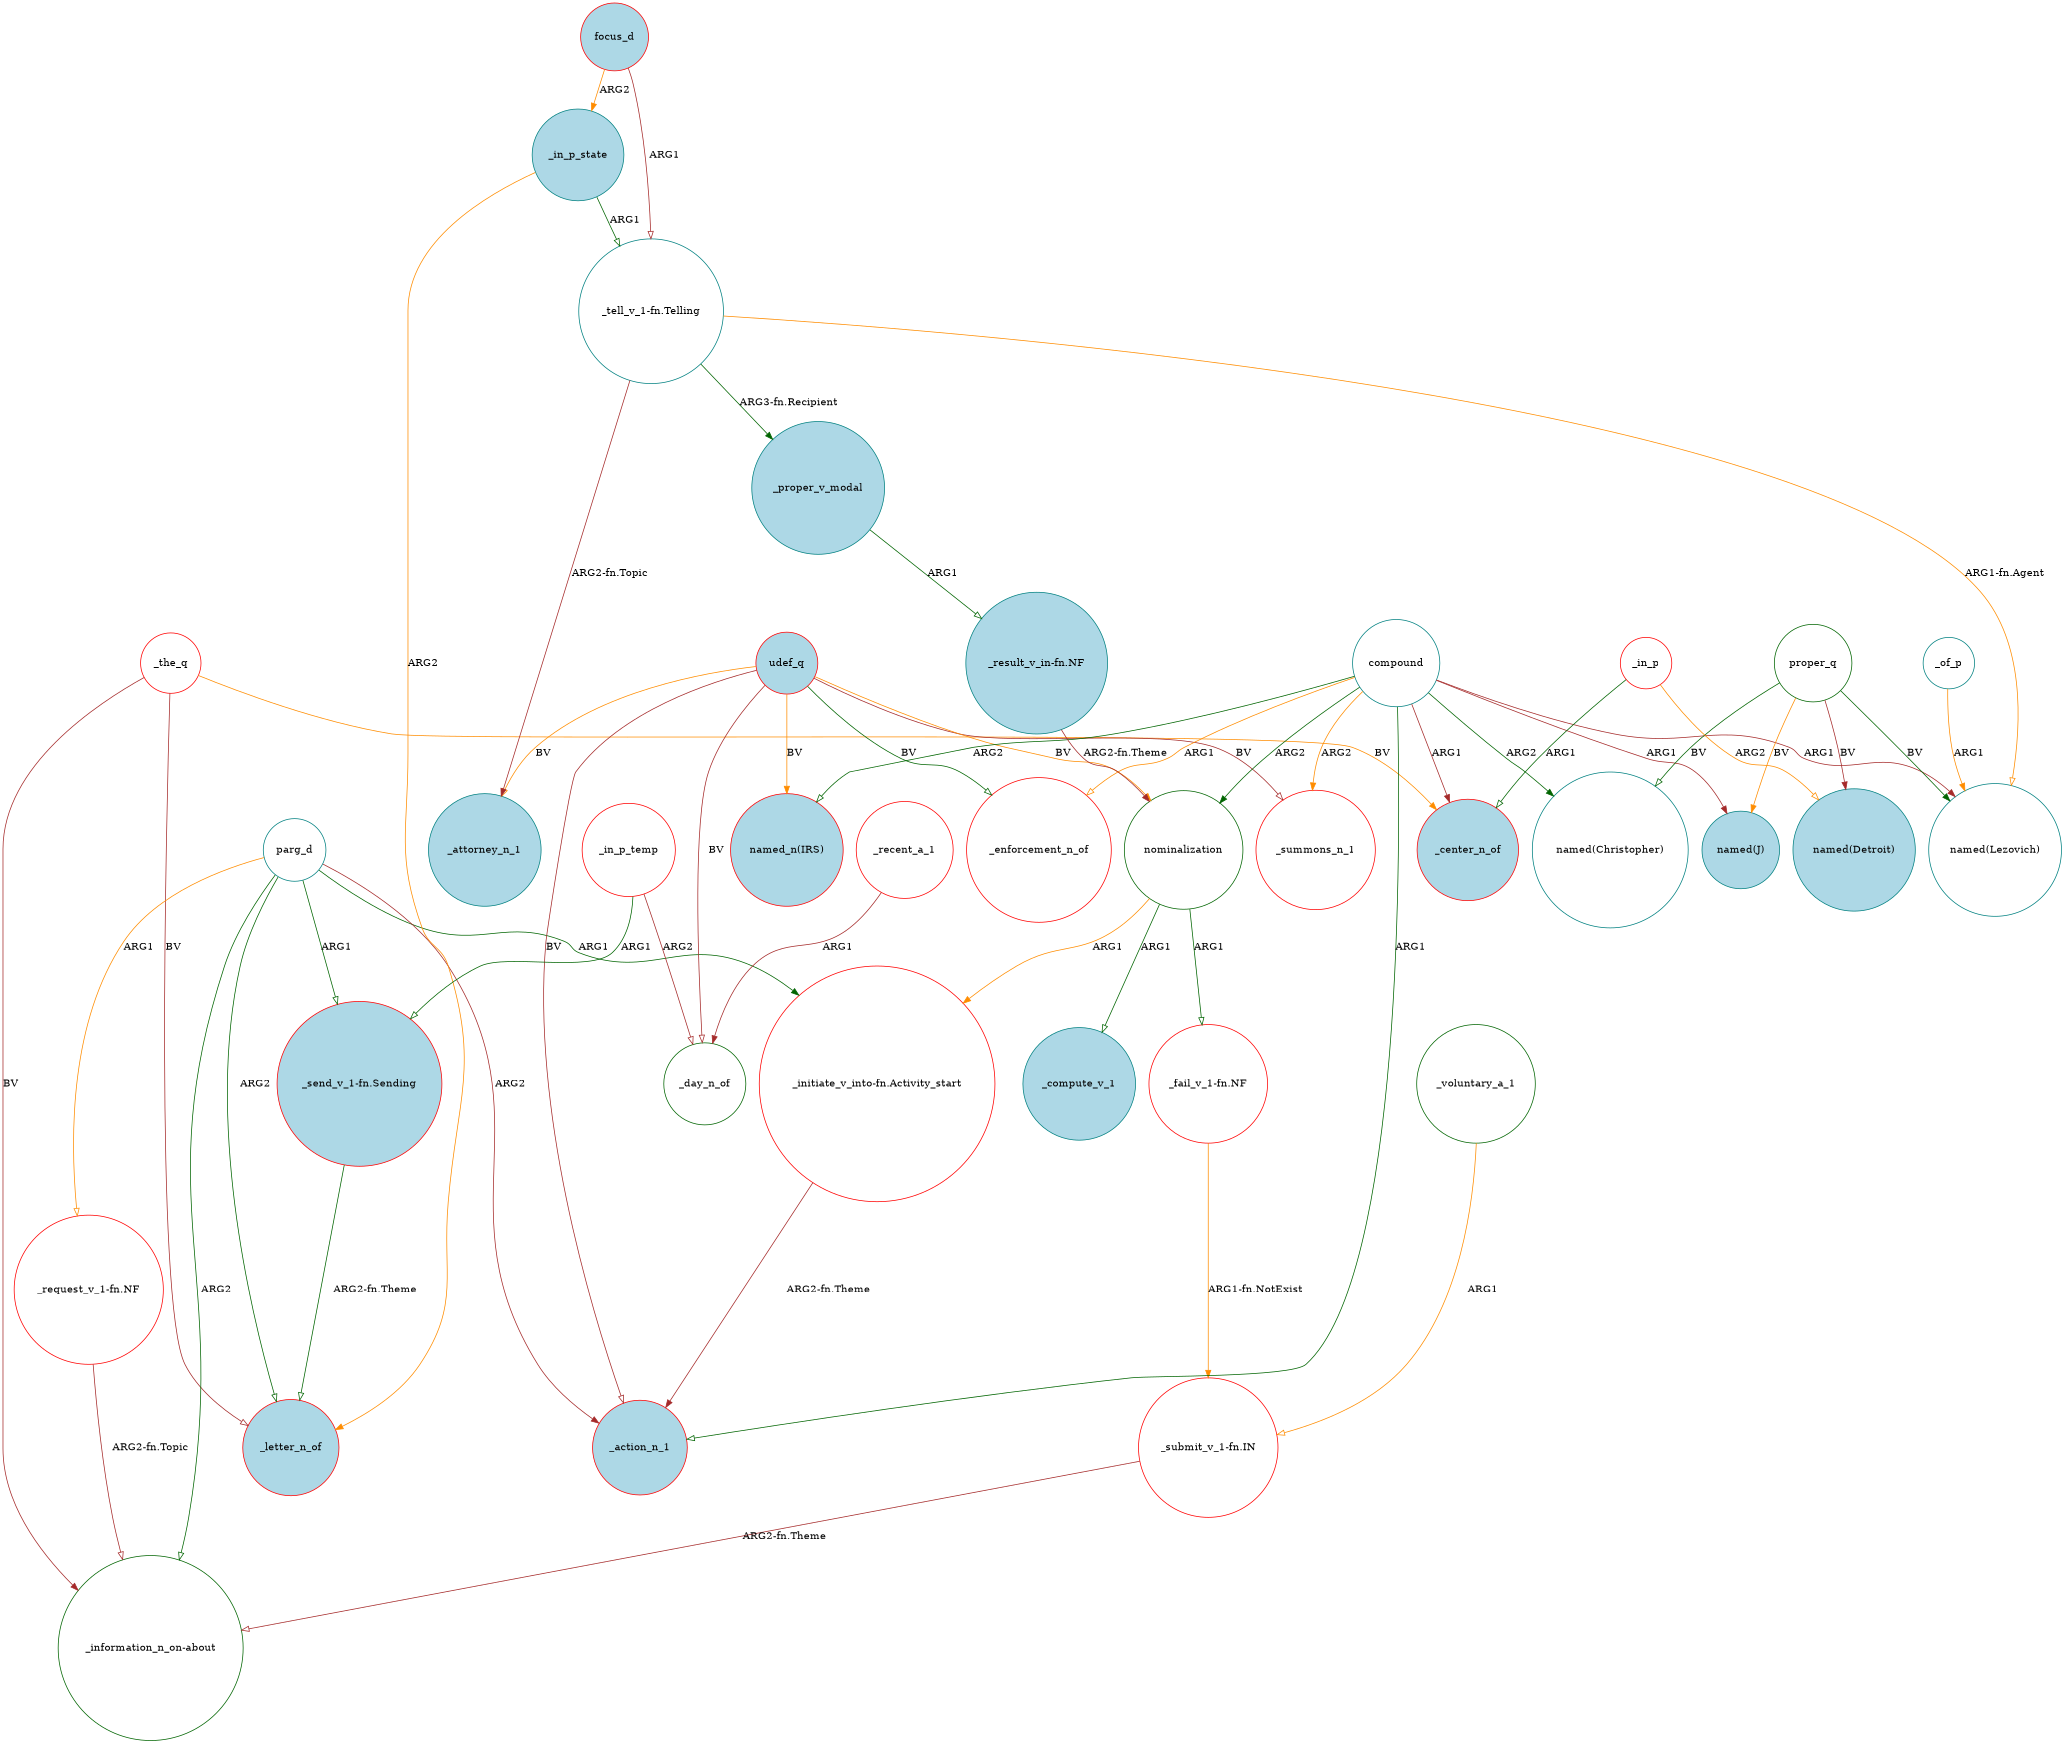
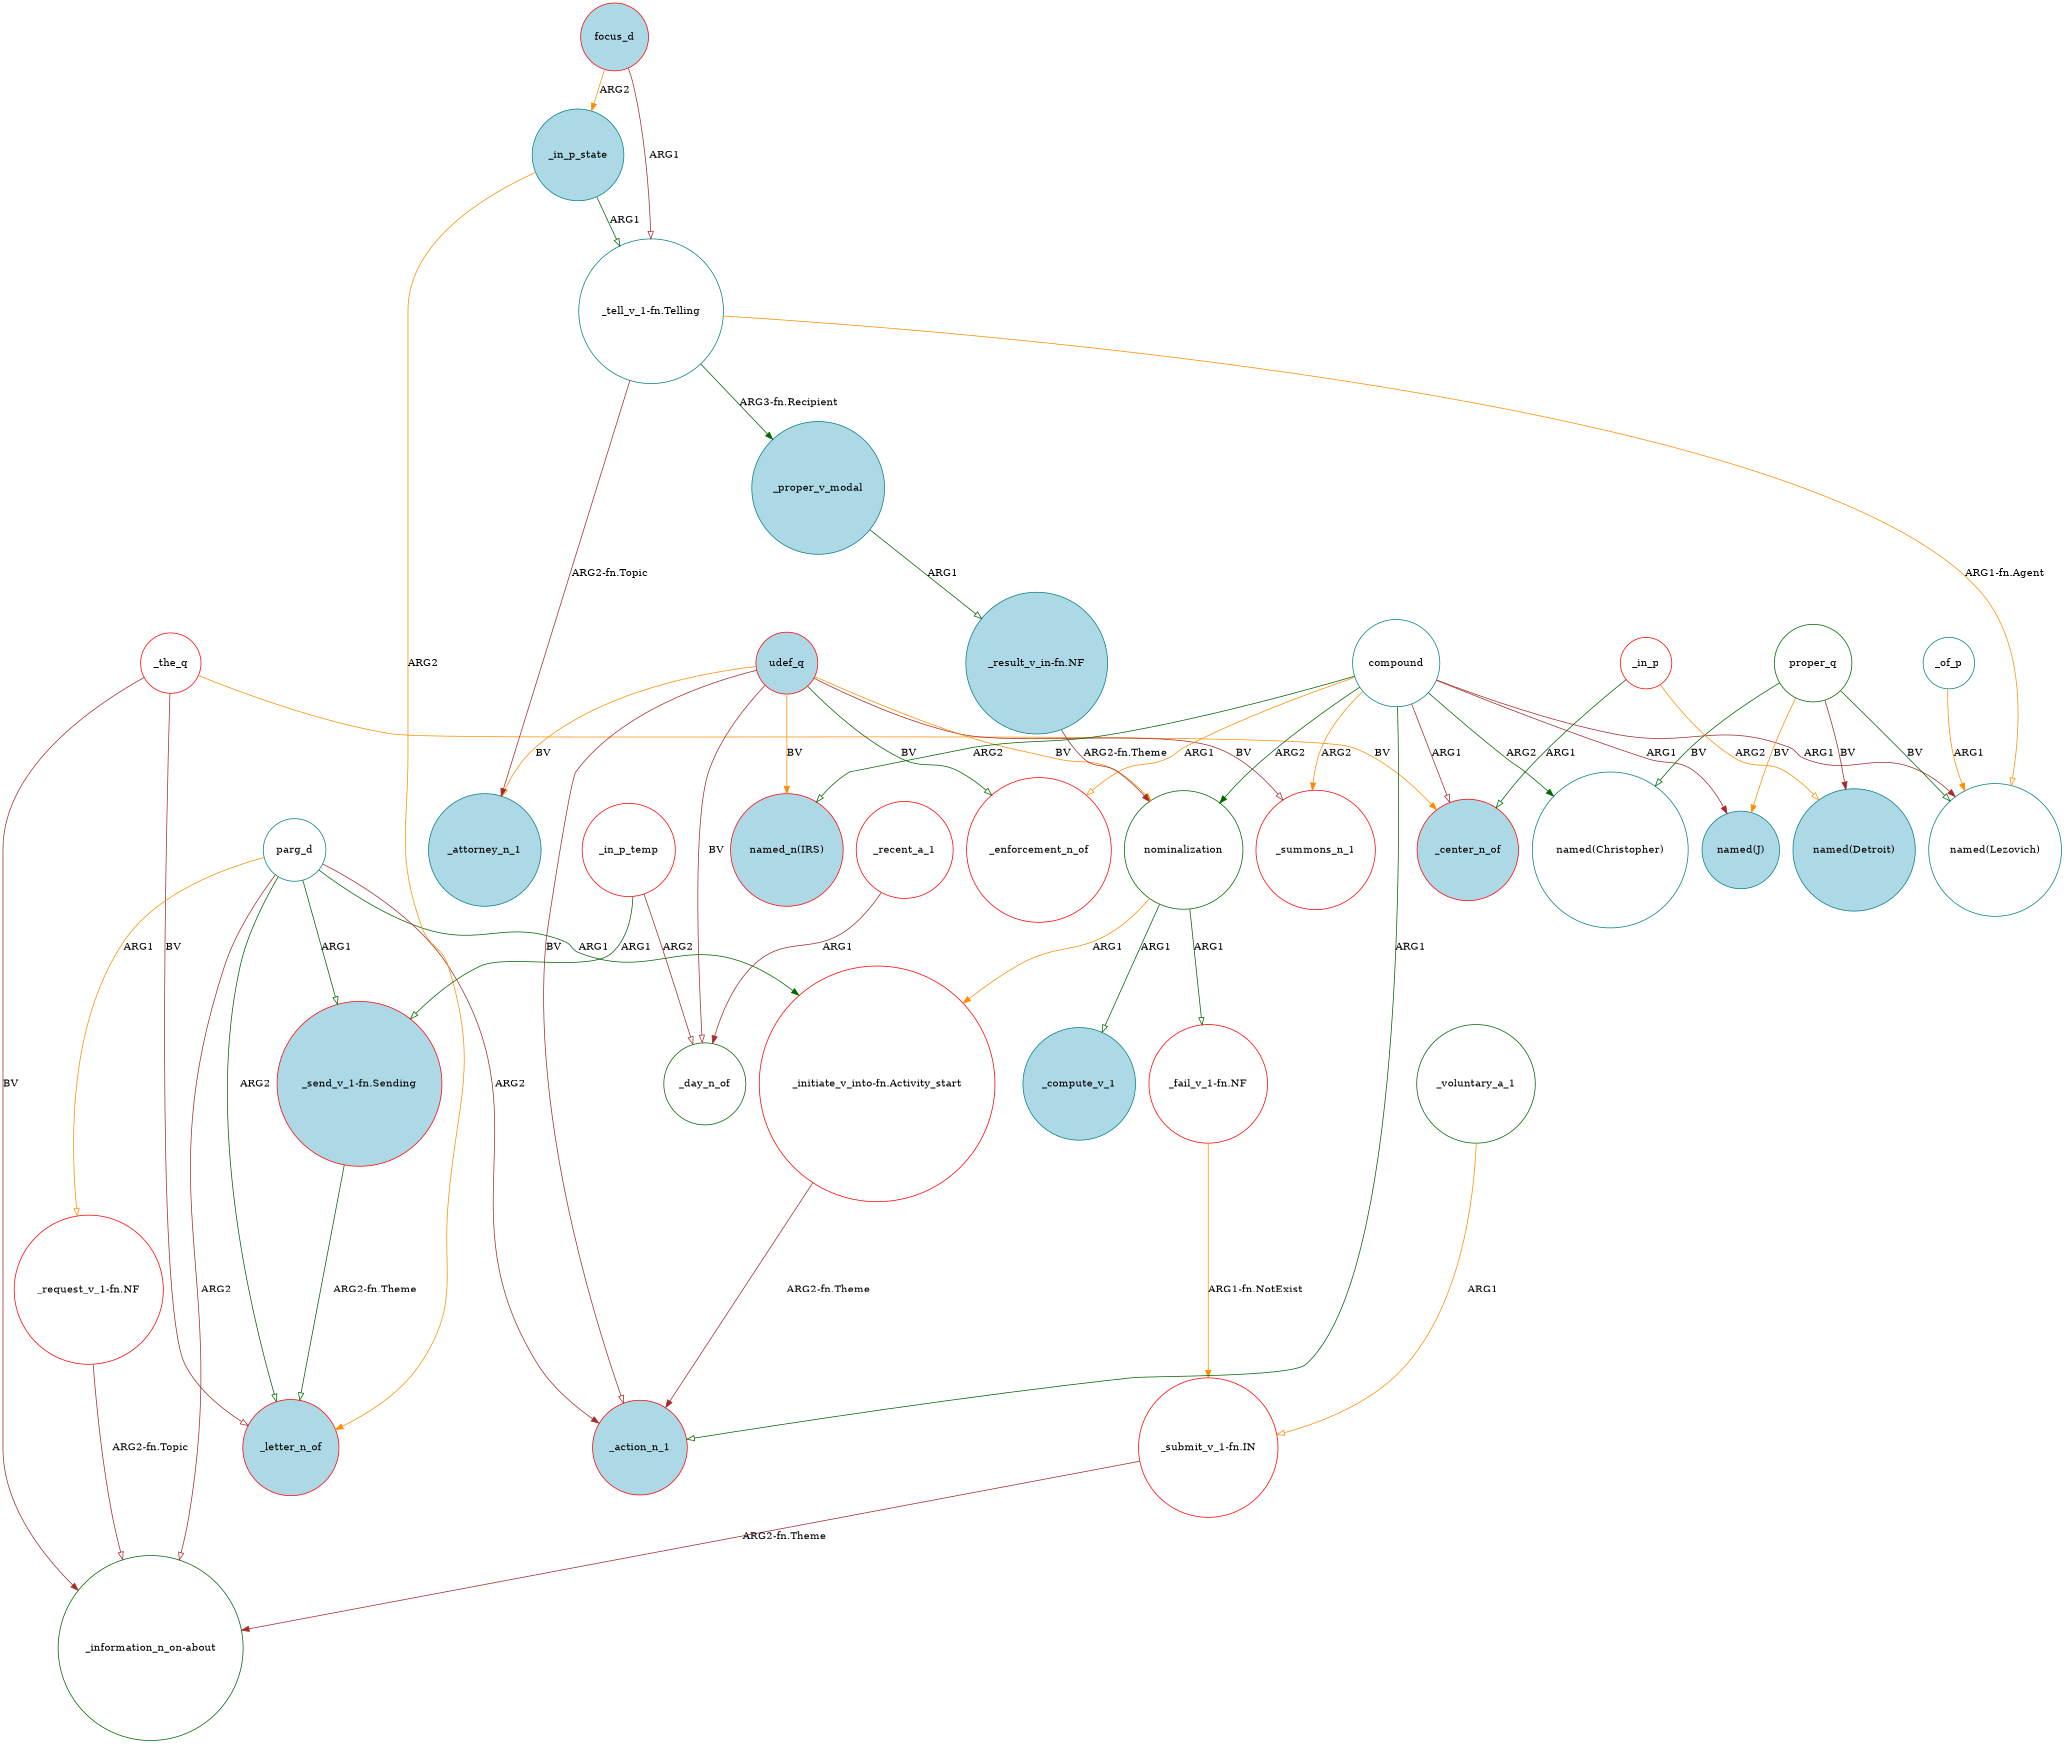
(1893, 743) -> (1893, 743)
(1429, 750) -> (1429, 750)
(192, 1206) -> (192, 1206)
(694, 1545) -> (694, 1545)
